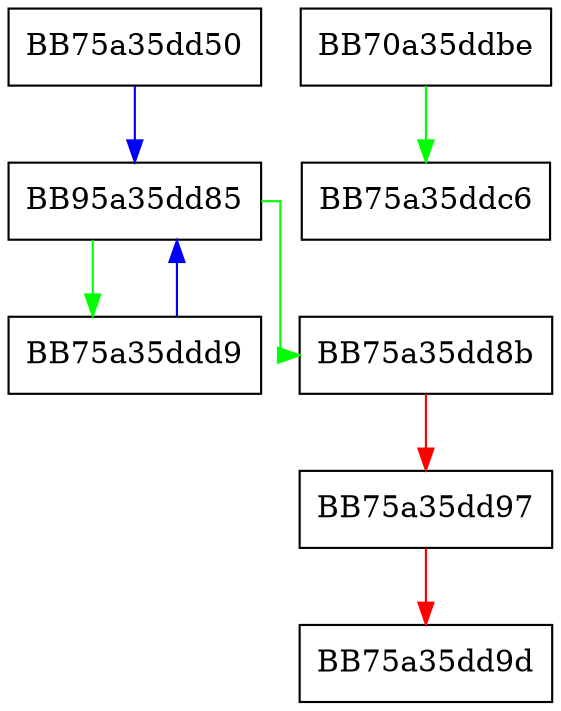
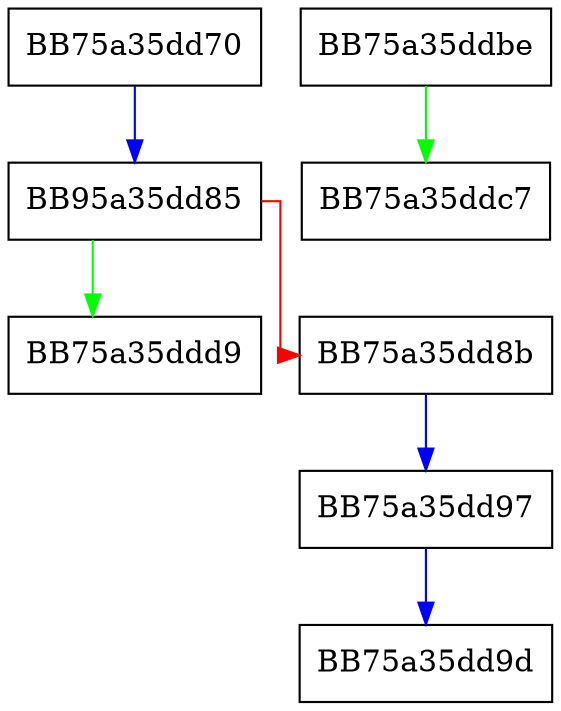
(135, 47) -> (135, 47)
(426, 47) -> (426, 47)
(426, 201) -> (426, 201)
(280, 270) -> (280, 270)
(177, 289) -> none
(426, 421) -> (426, 421)
(426, 575) -> (426, 575)
